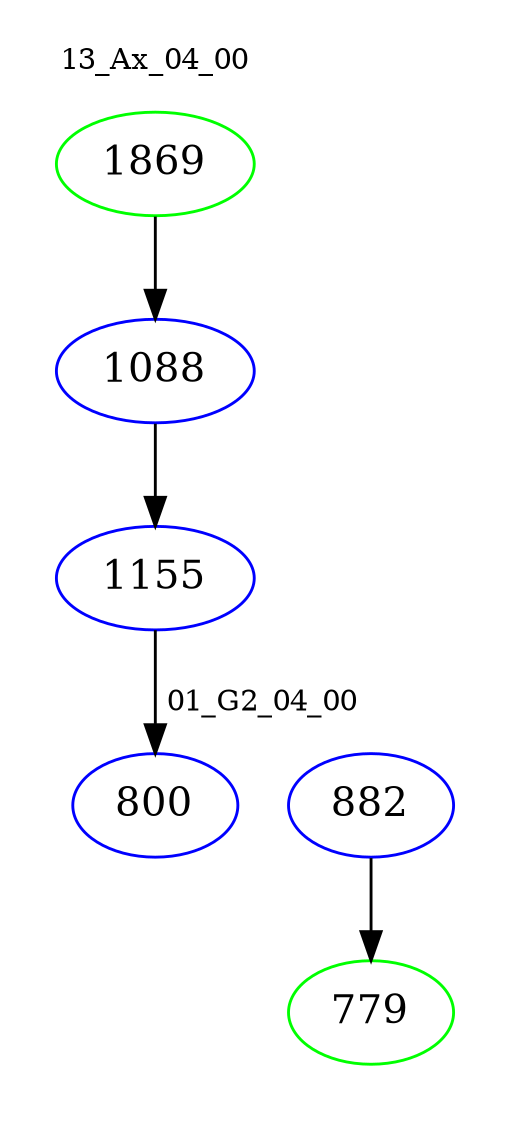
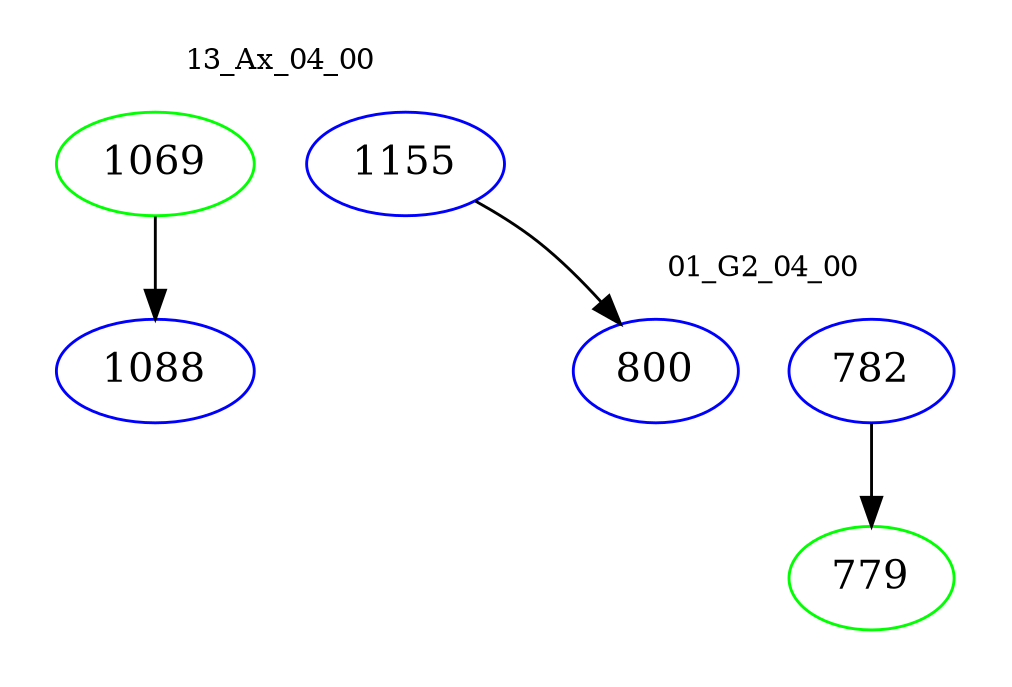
(155, 164) -> (155, 164)
(155, 460) -> none
(371, 805) -> (872, 371)
